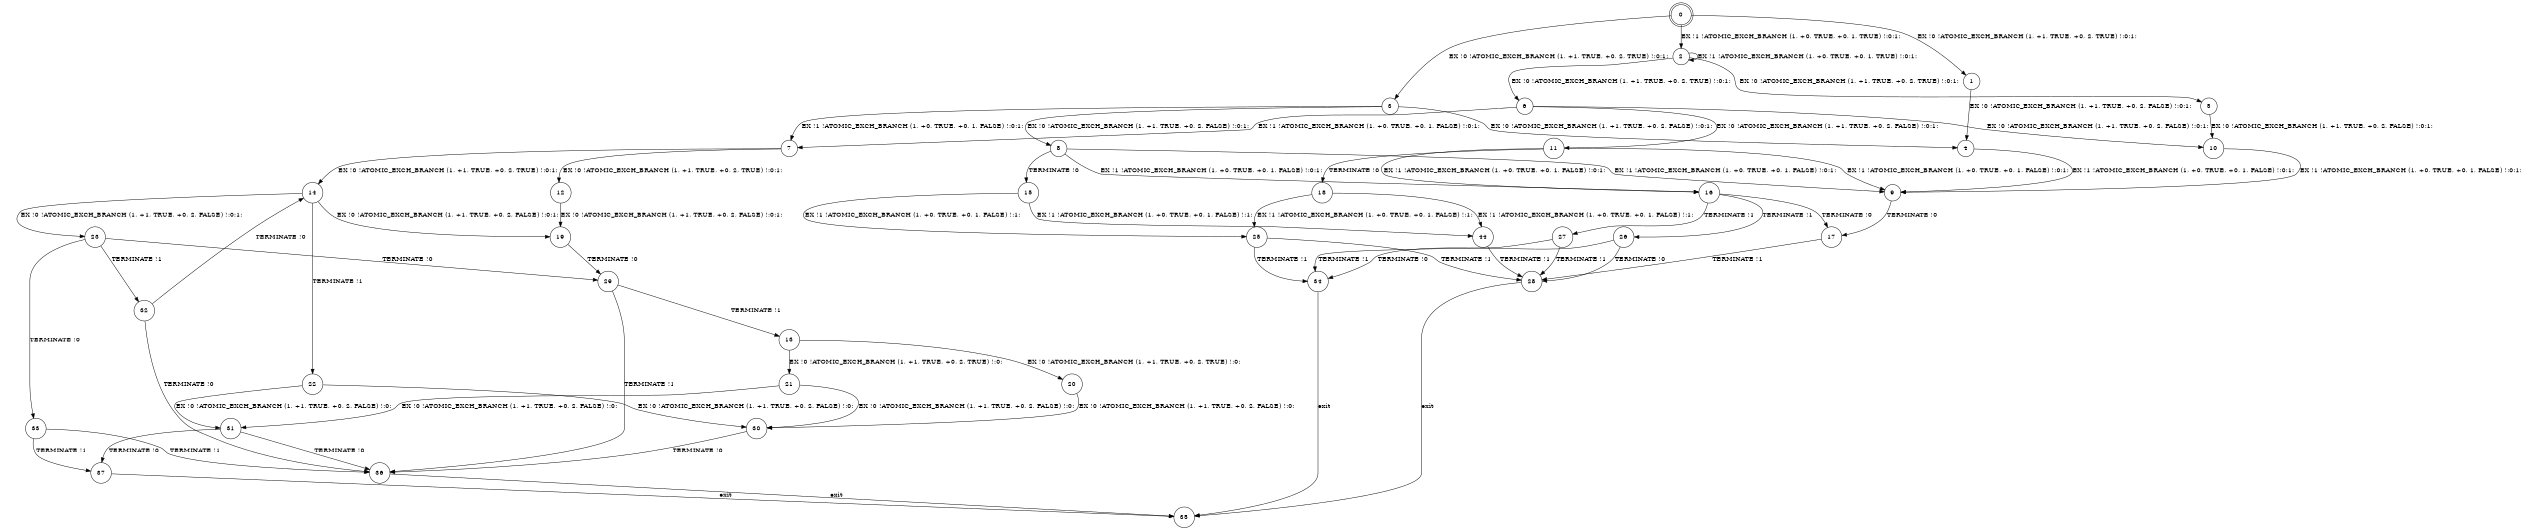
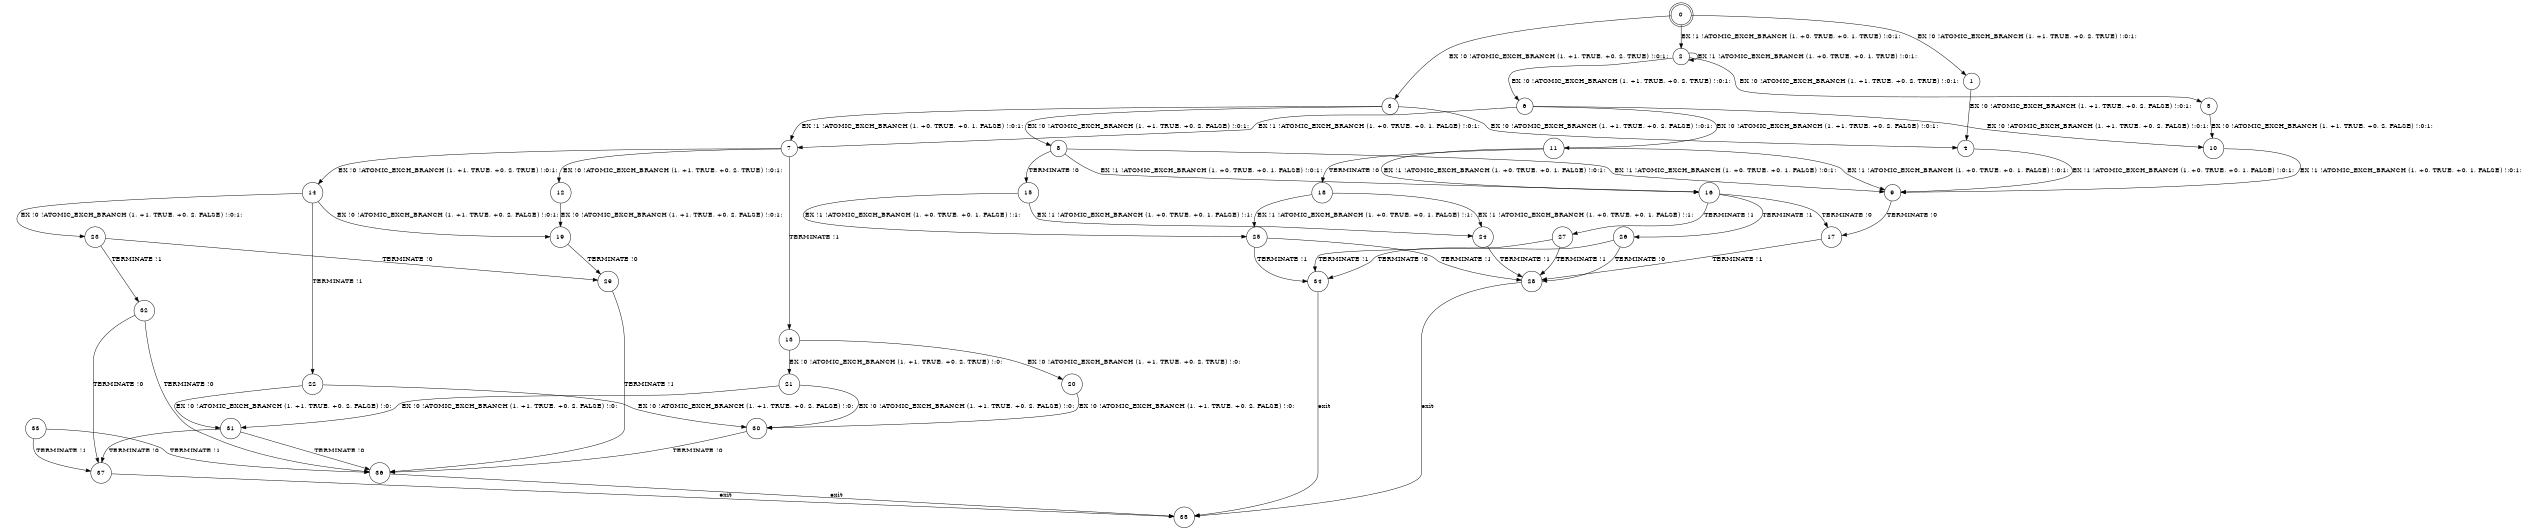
(1483, 237) -> (1483, 237)
(220, 252) -> (93, 377)
(30, 310) -> none
(696, 310) -> (789, 241)
